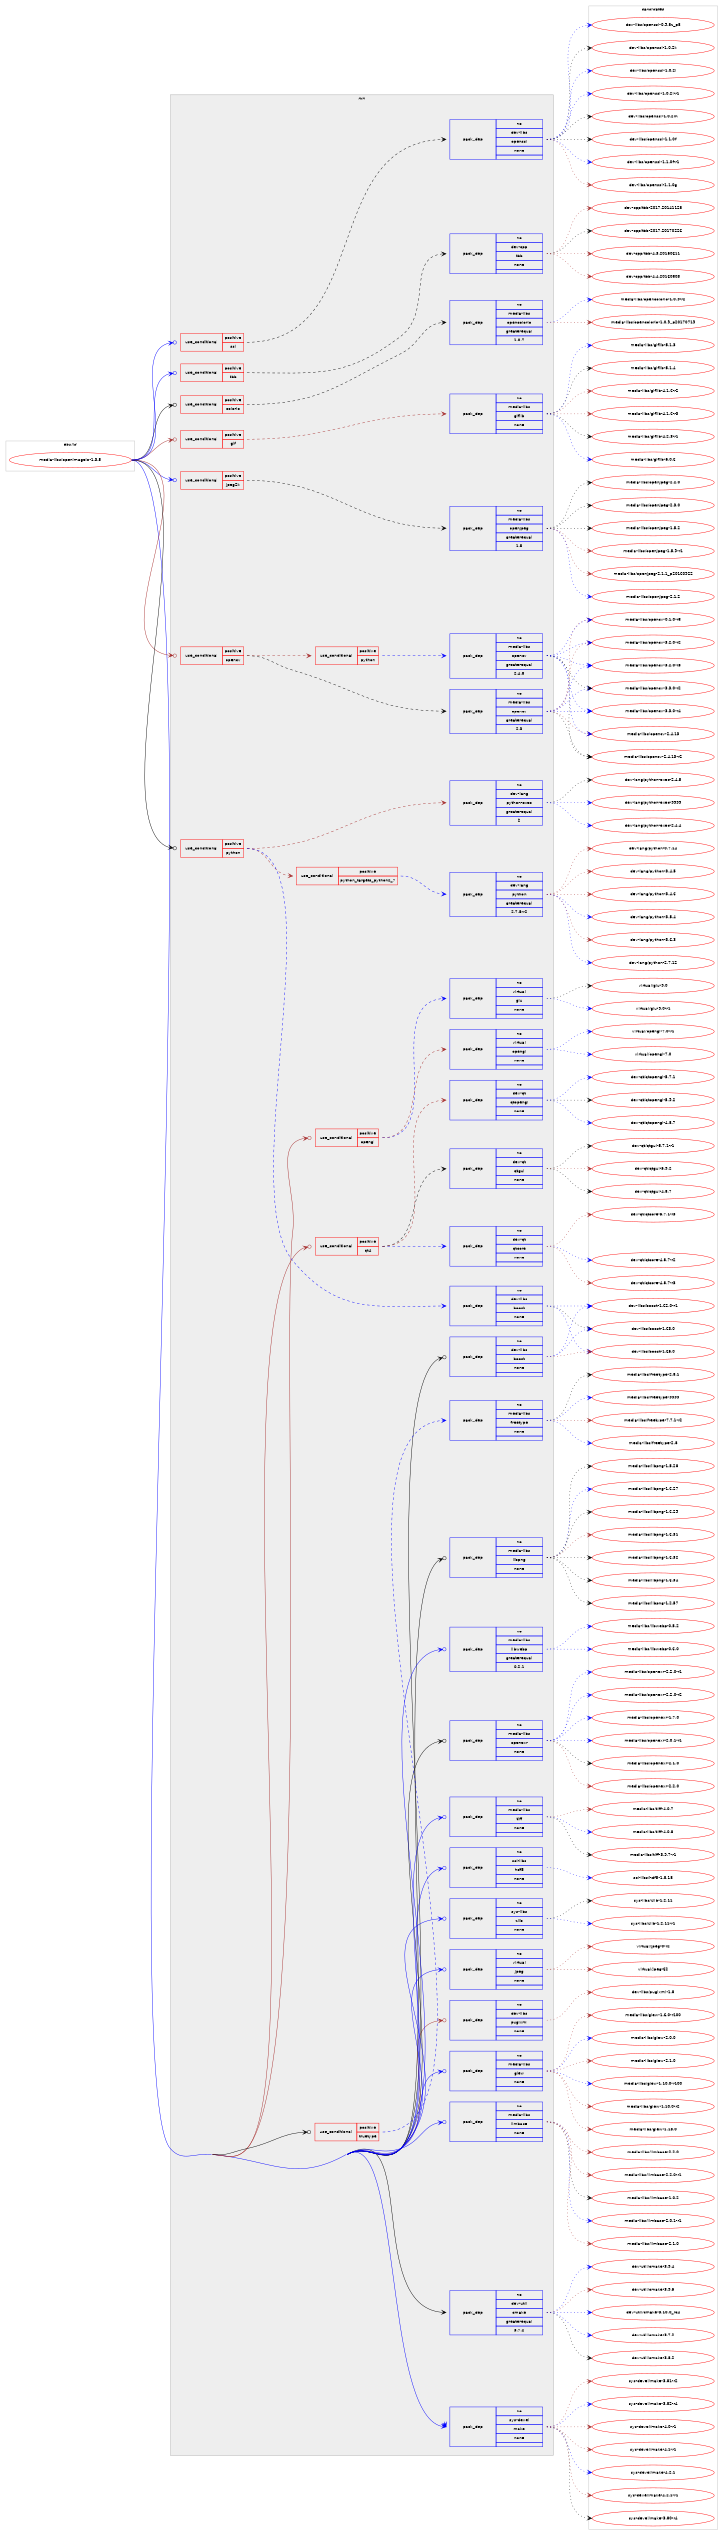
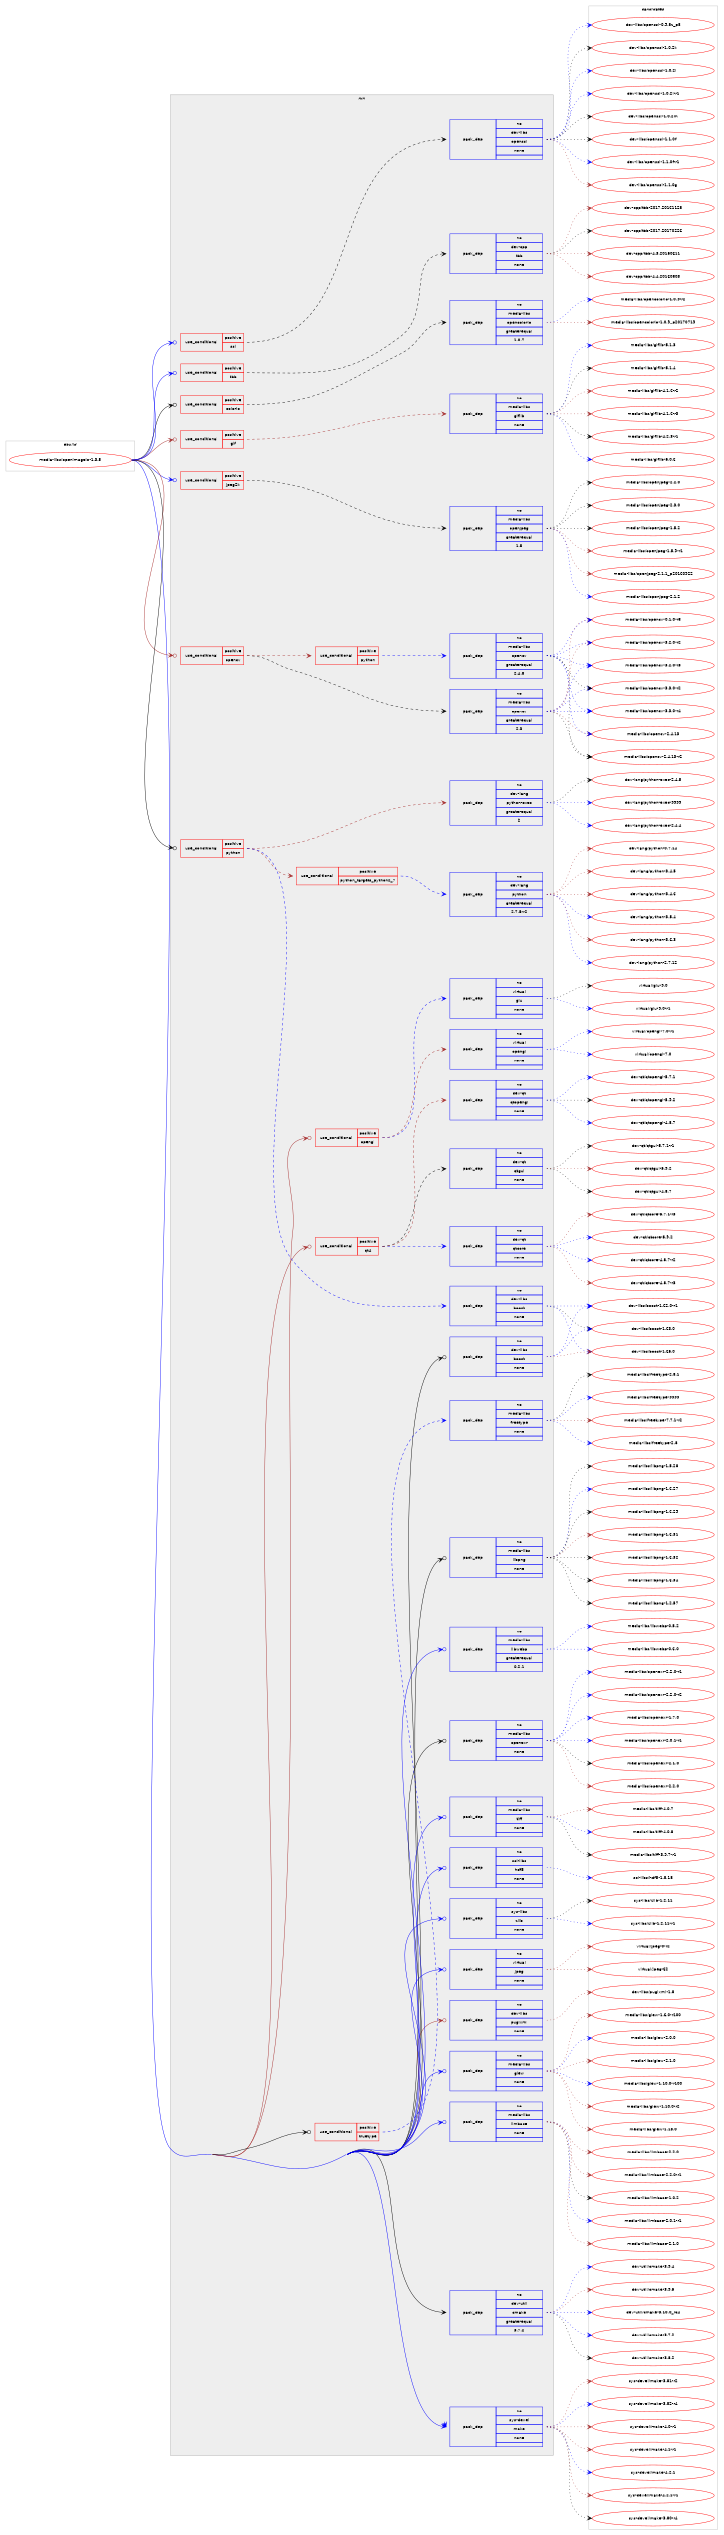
(653, 208) -> (653, 208)
none -> (653, 1237)
